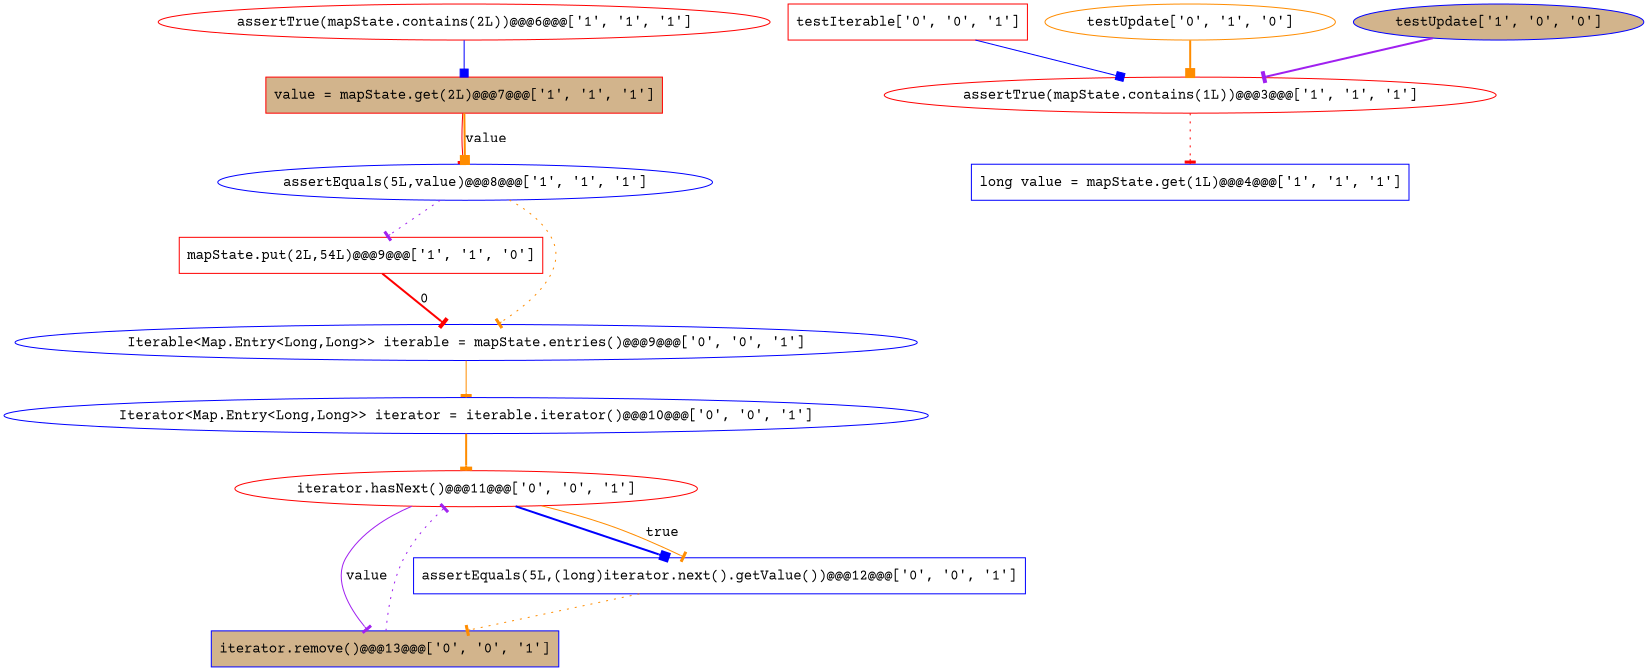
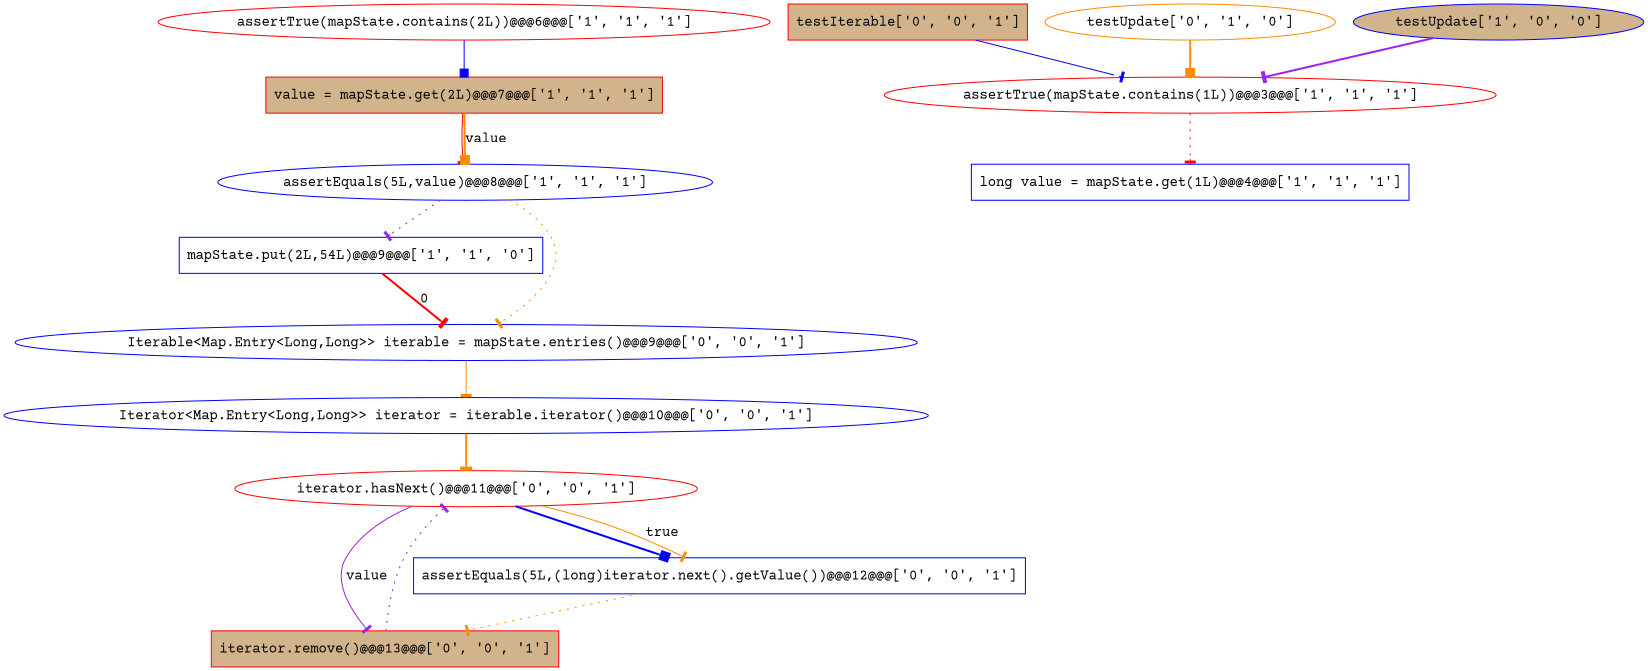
(908, 22) -> (908, 22)
(1045, 58) -> (1045, 58)
(361, 255) -> (361, 255)
(385, 649) -> (385, 649)
